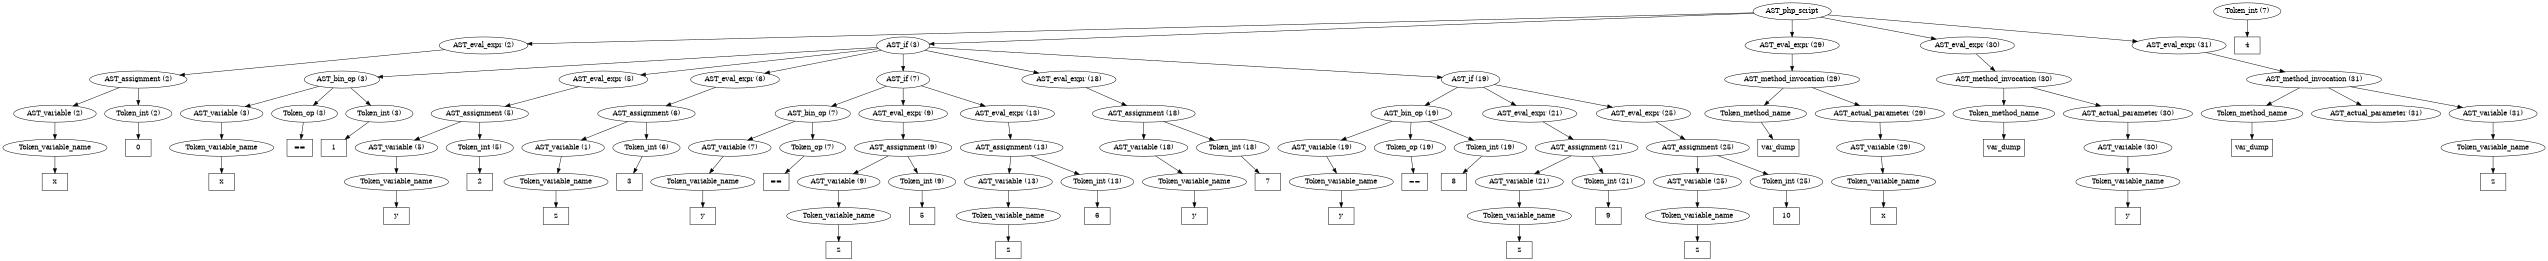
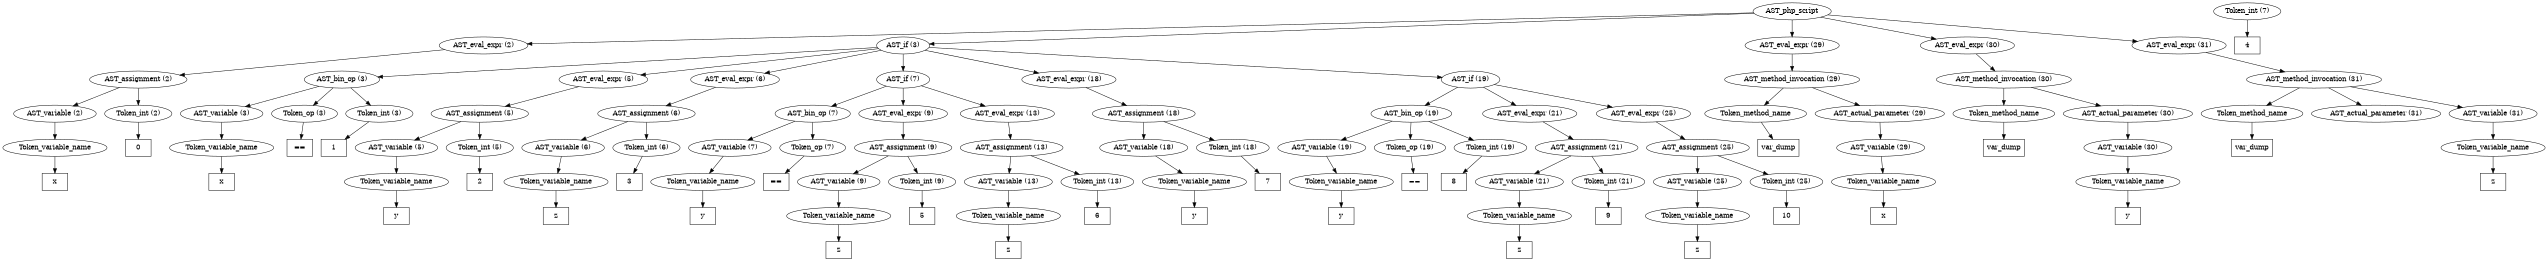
(563, 148) -> (563, 148)
